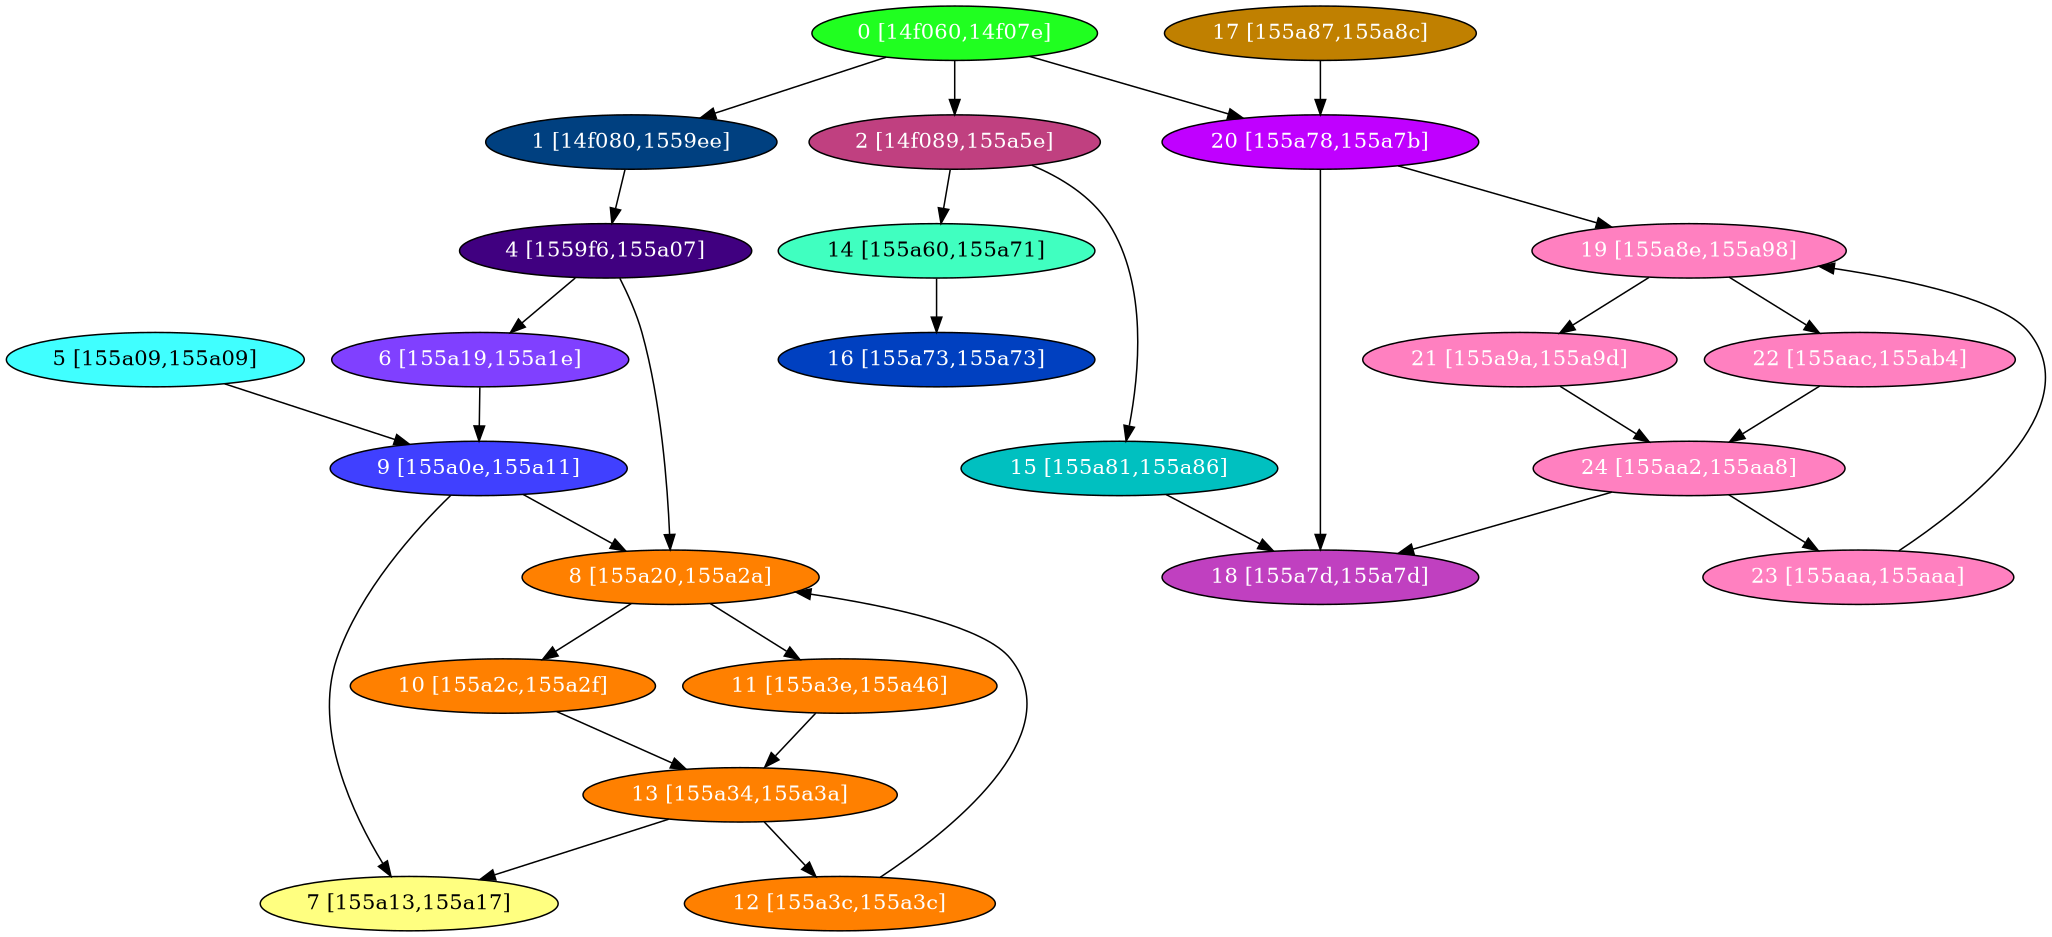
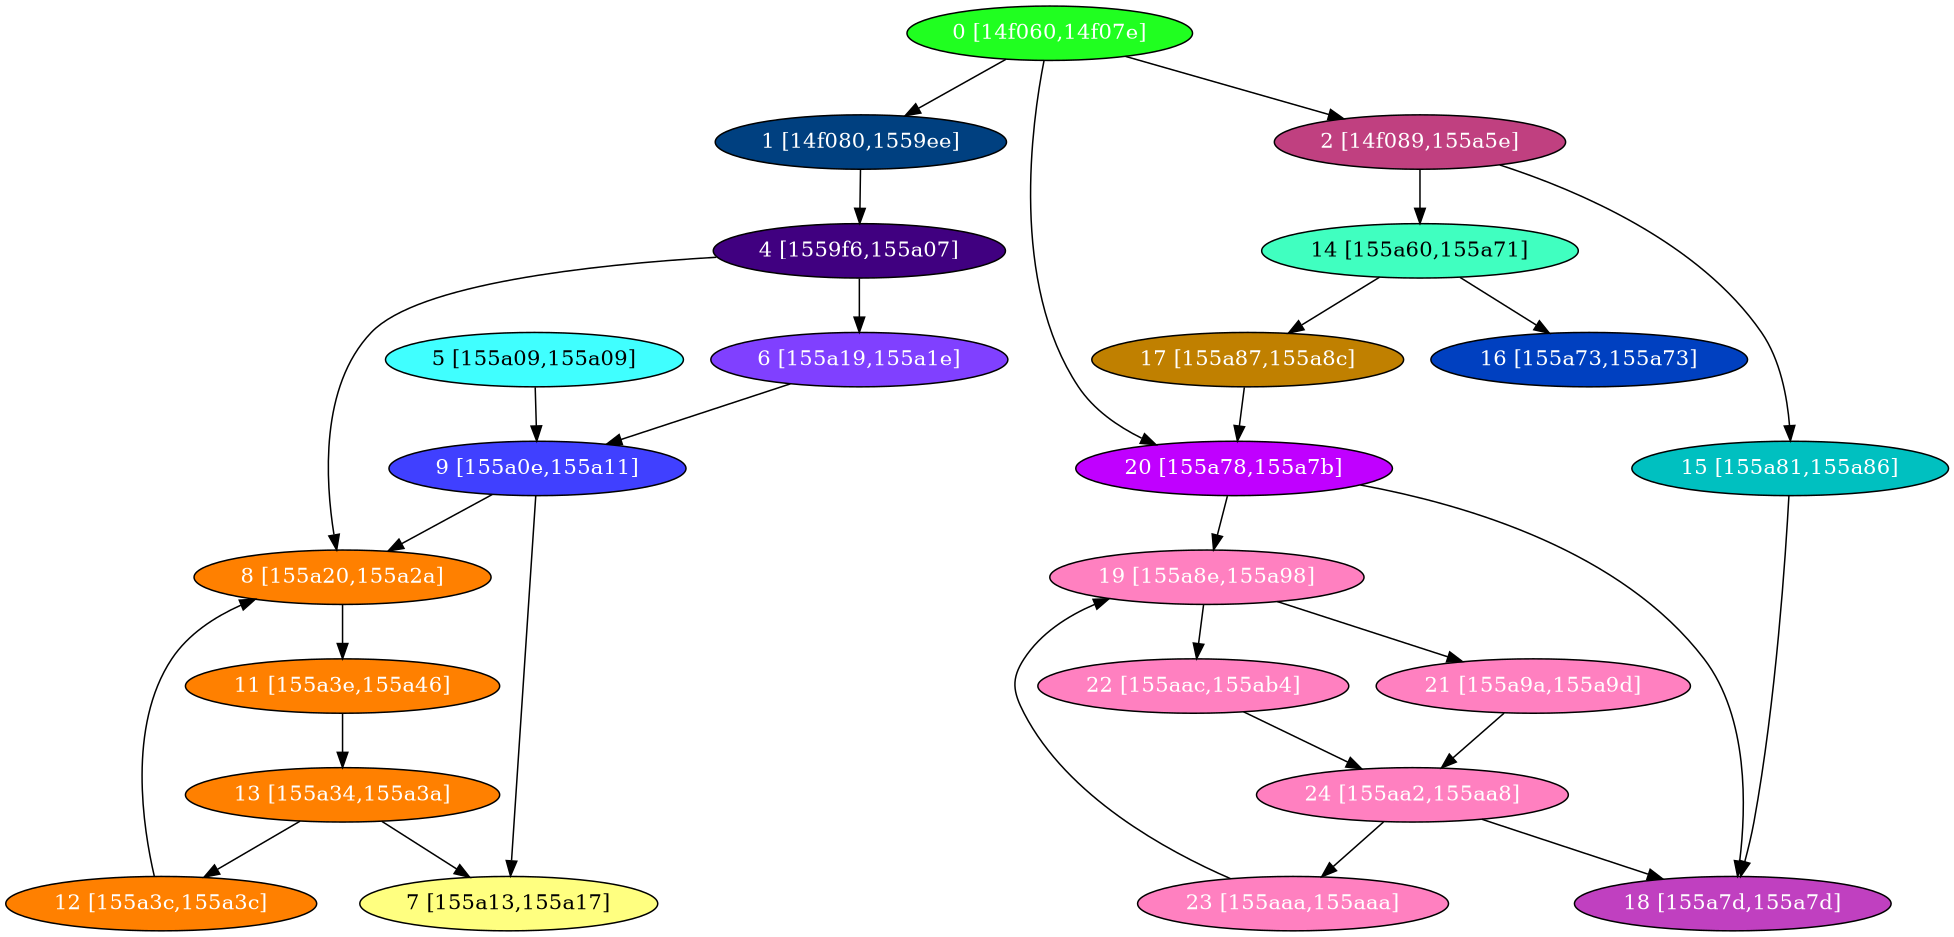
none -> (1341, 301)
(503, 686) -> none
